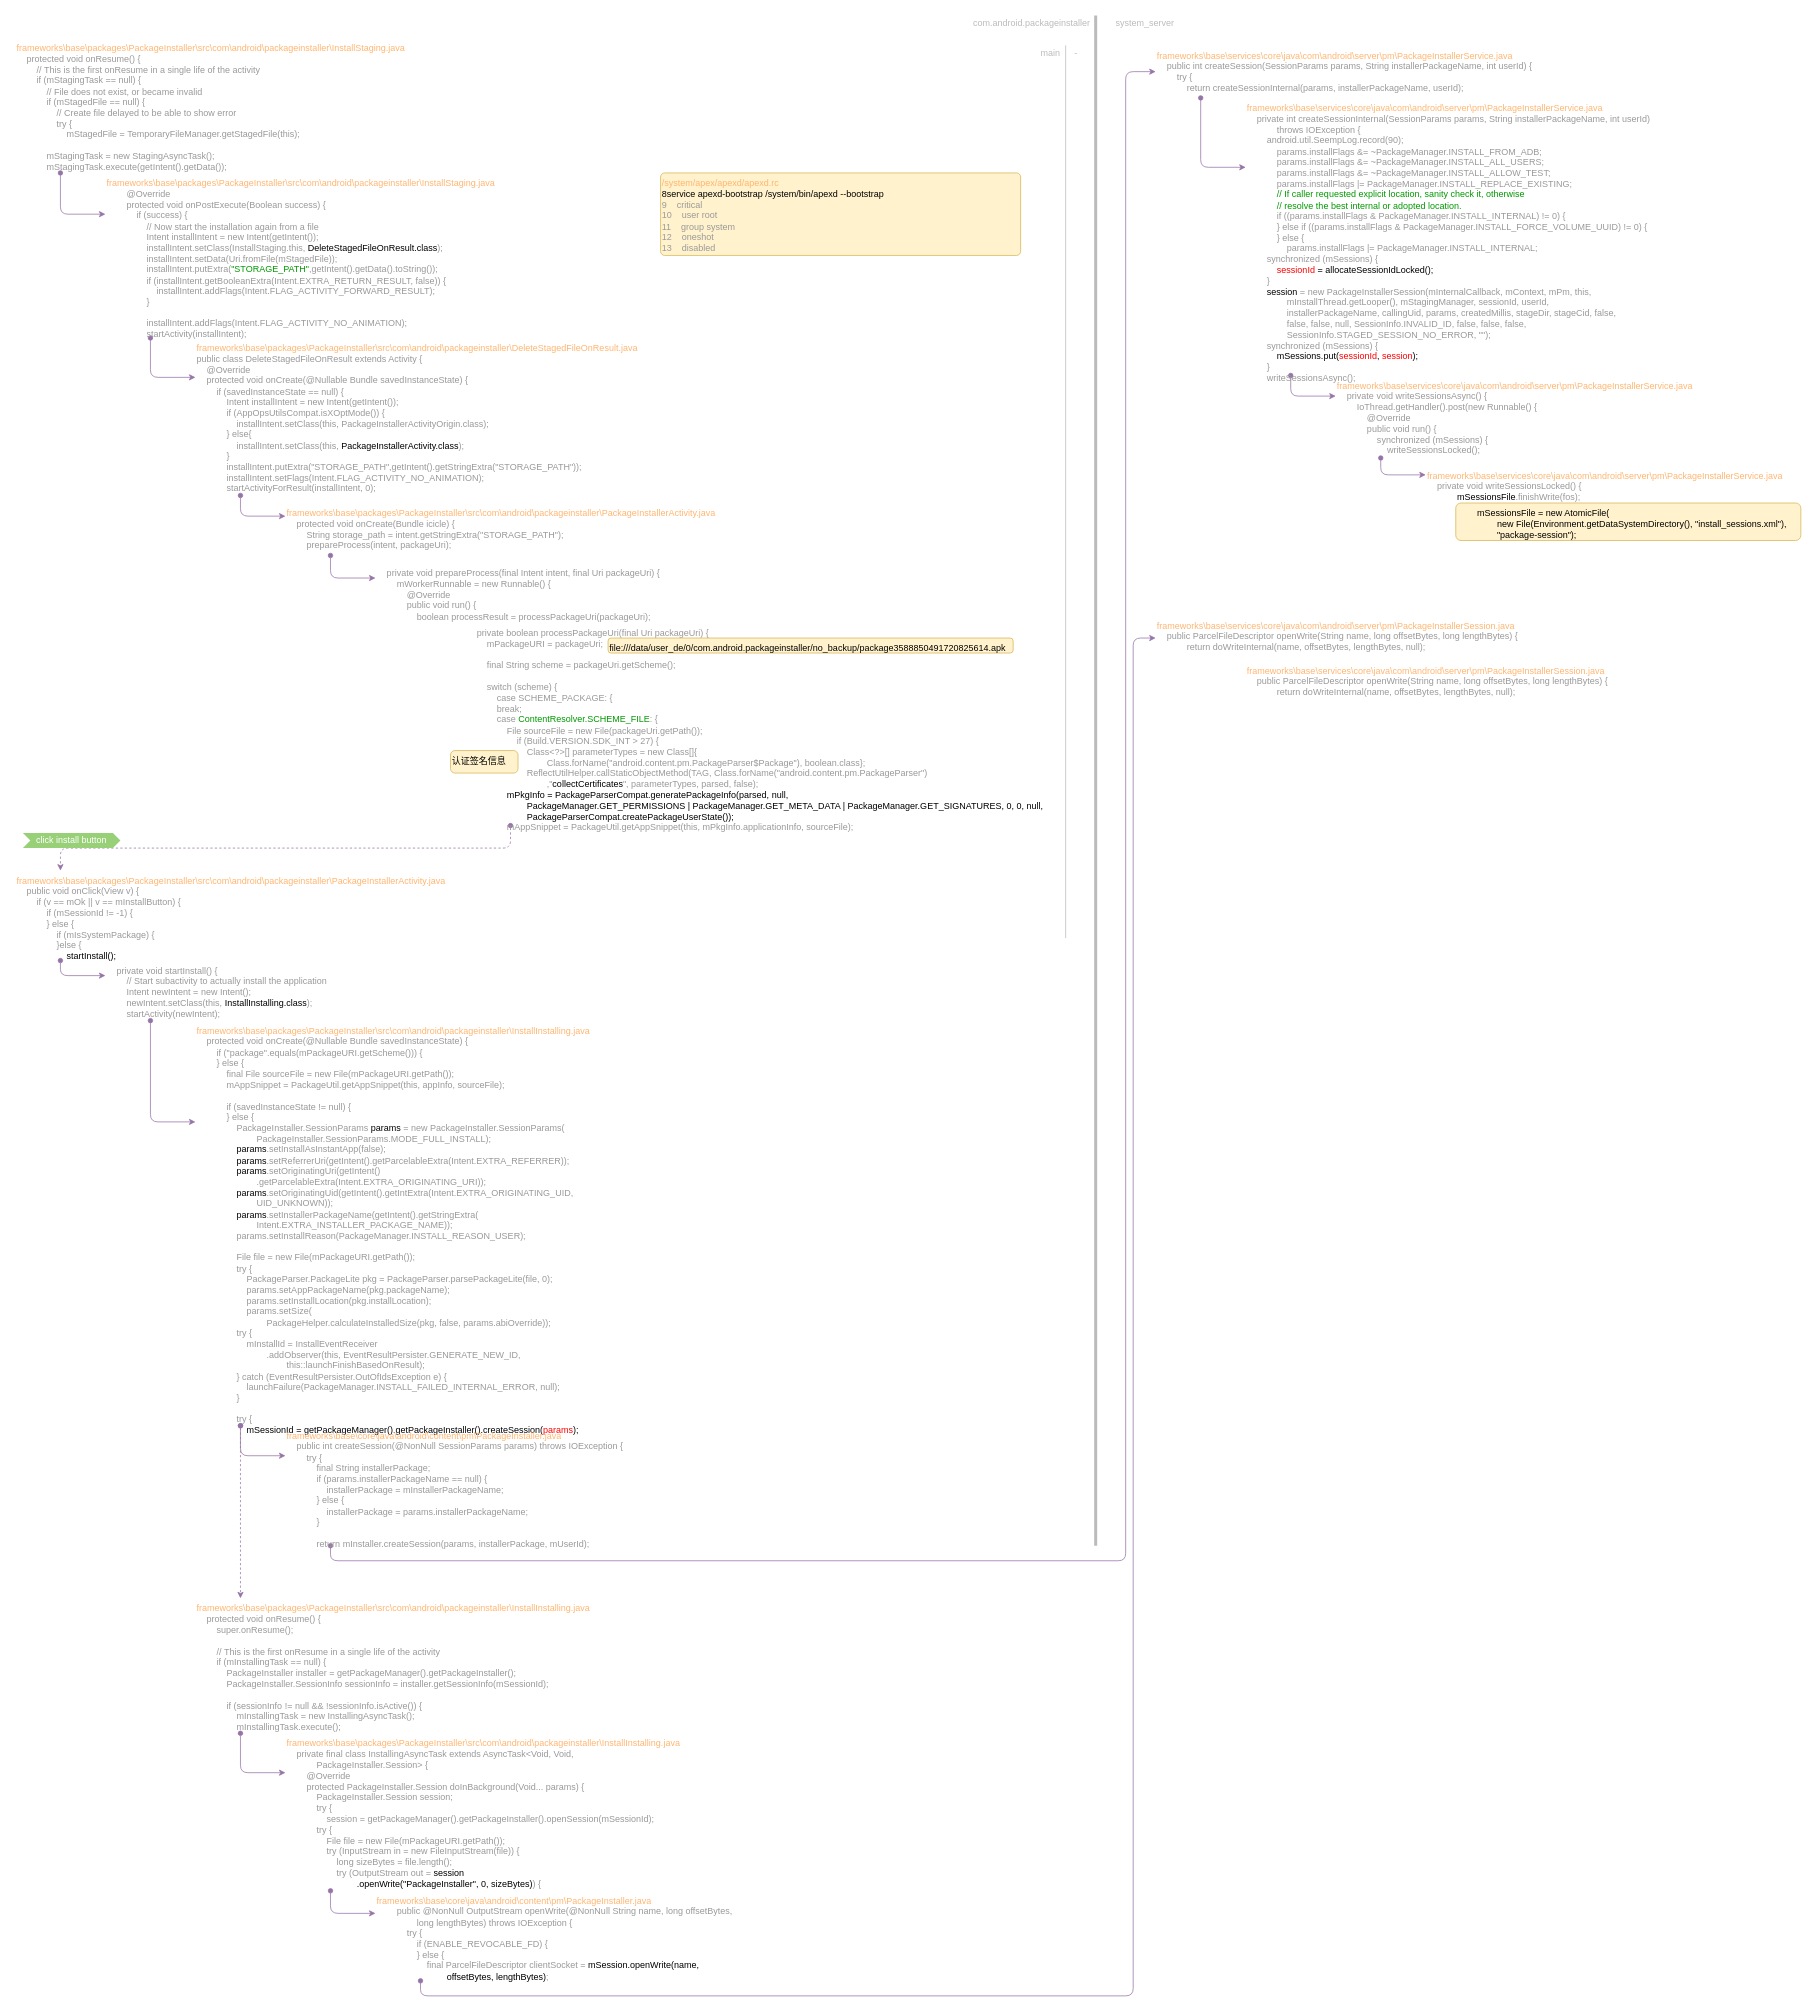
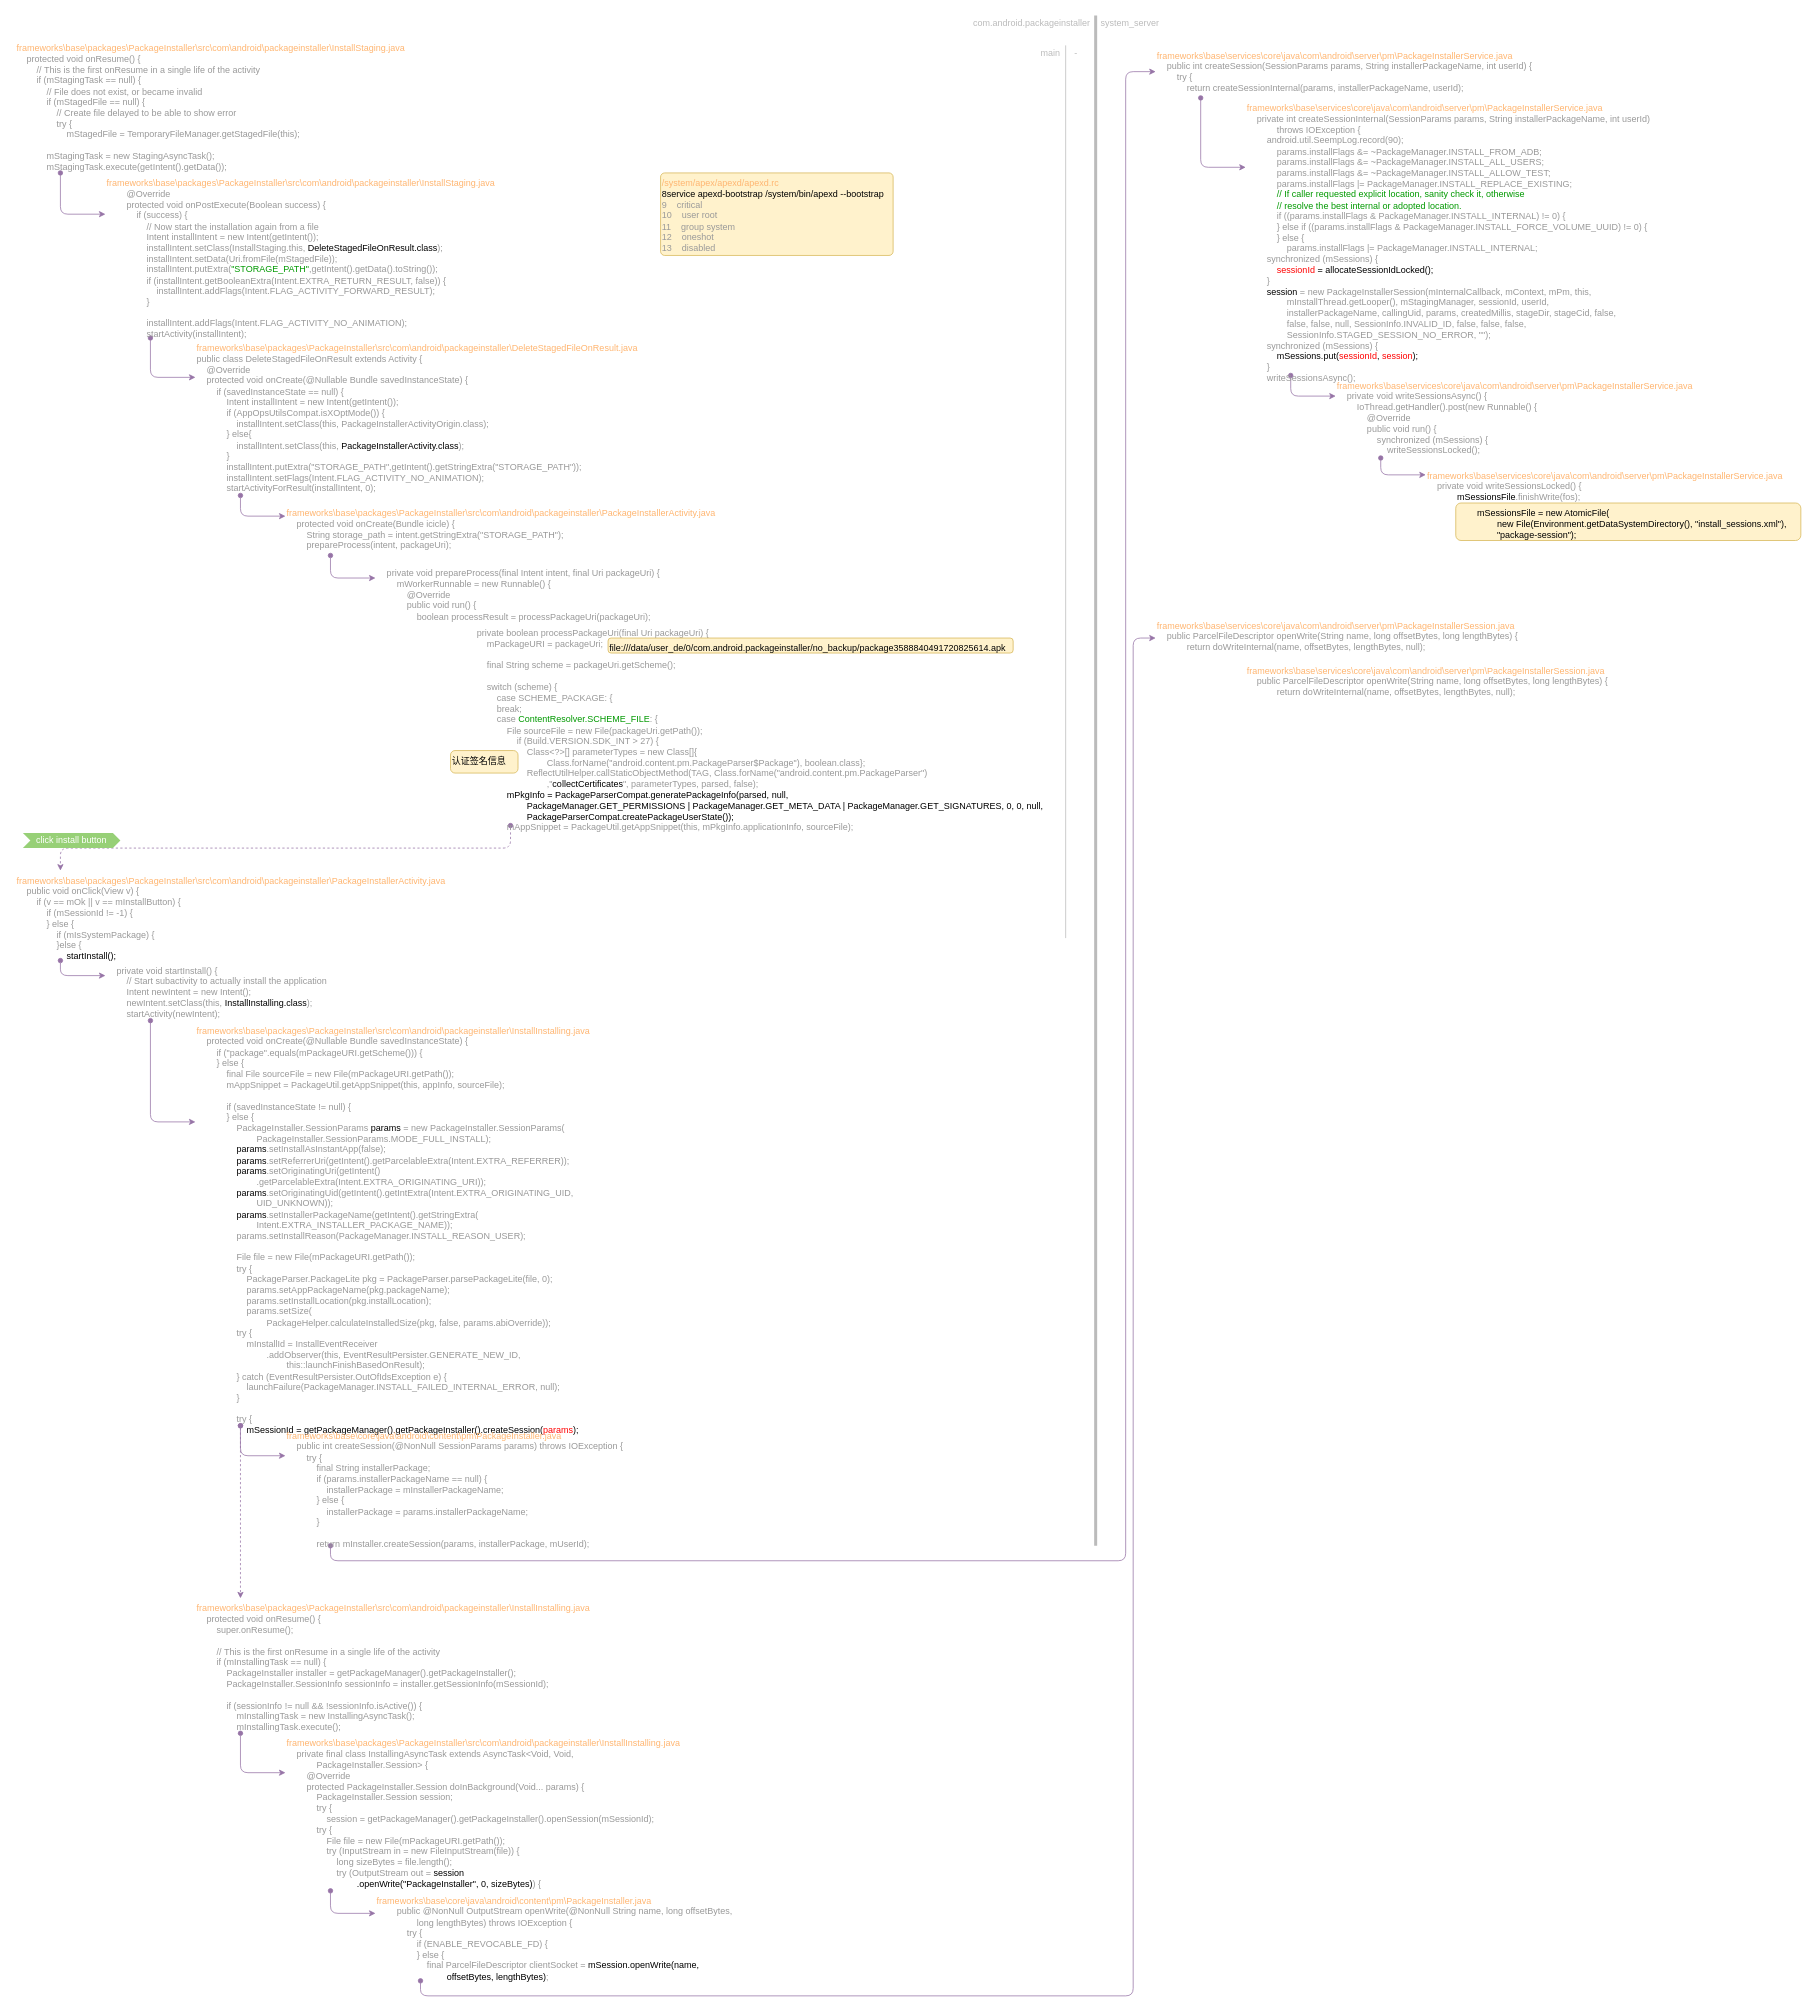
(1157, 23) -> (1142, 23)
(840, 214) -> (777, 214)
(830, 649) -> (830, 649)
